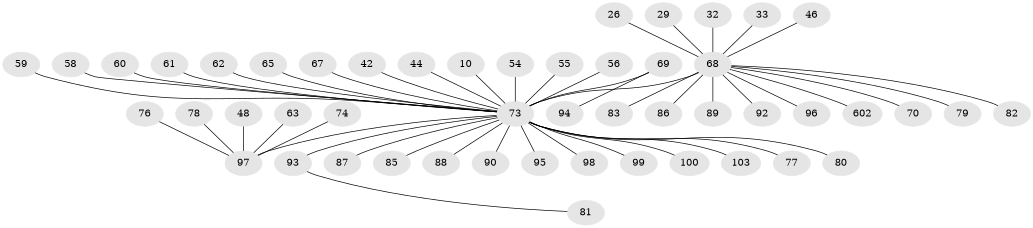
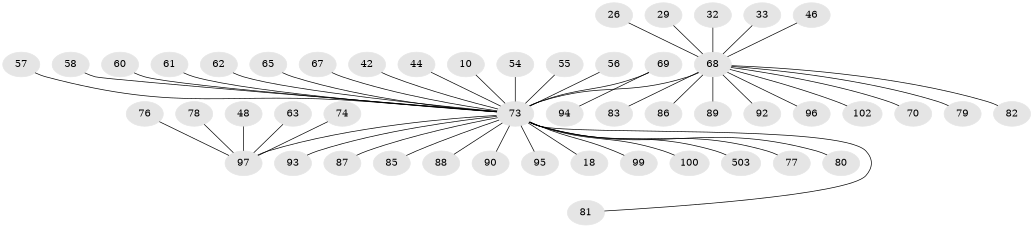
(21, 64) -> (21, 64)
(862, 114) -> (862, 114)
(589, 163) -> (589, 163)
(741, 163) -> (741, 163)
(436, 200) -> (844, 142)
